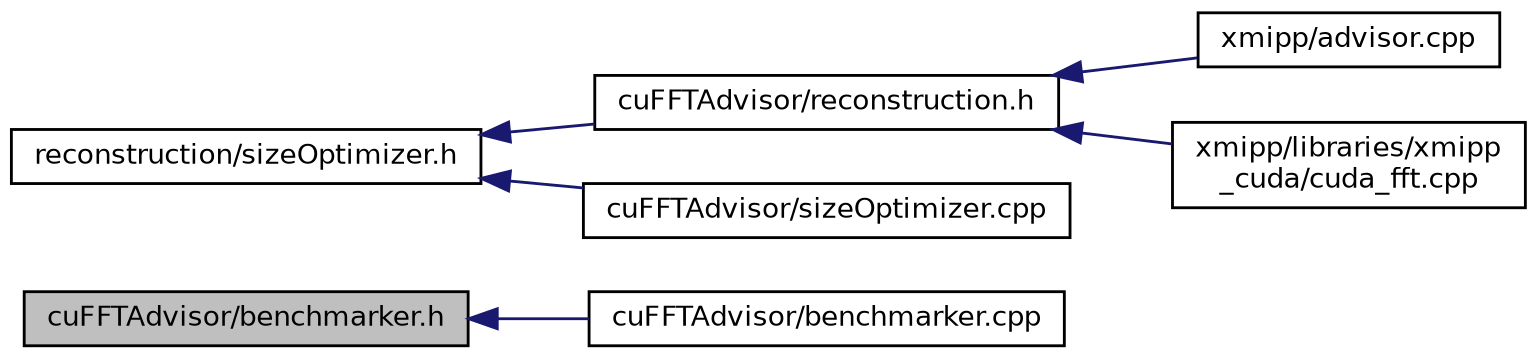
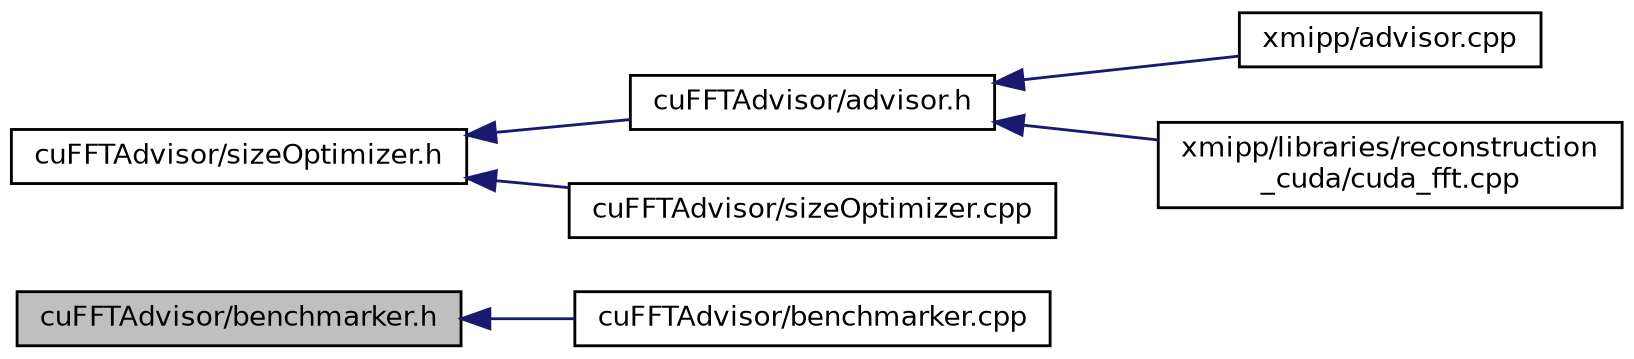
(827, 102) -> (812, 102)
(246, 157) -> (239, 157)
(1349, 165) -> (1390, 165)
